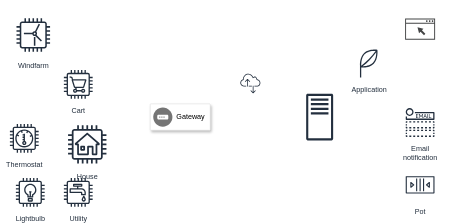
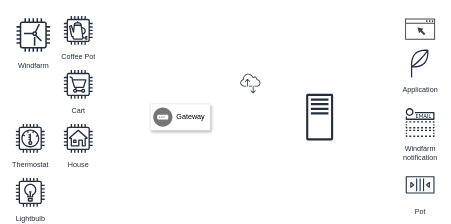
none -> (78, 30)
(369, 63) -> (420, 63)
(24, 138) -> (30, 138)
(87, 144) -> (78, 138)
(421, 154) -> (421, 154)
(78, 192) -> none
